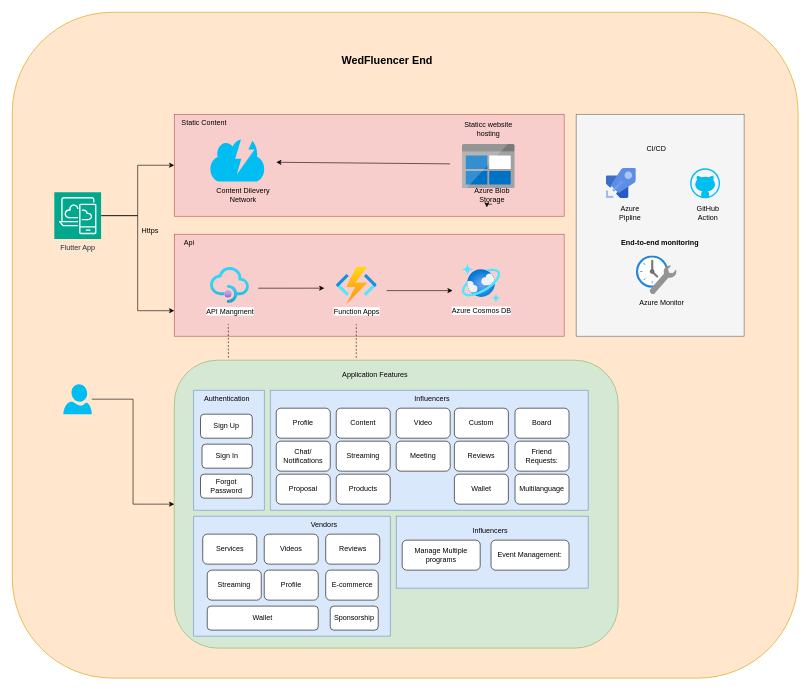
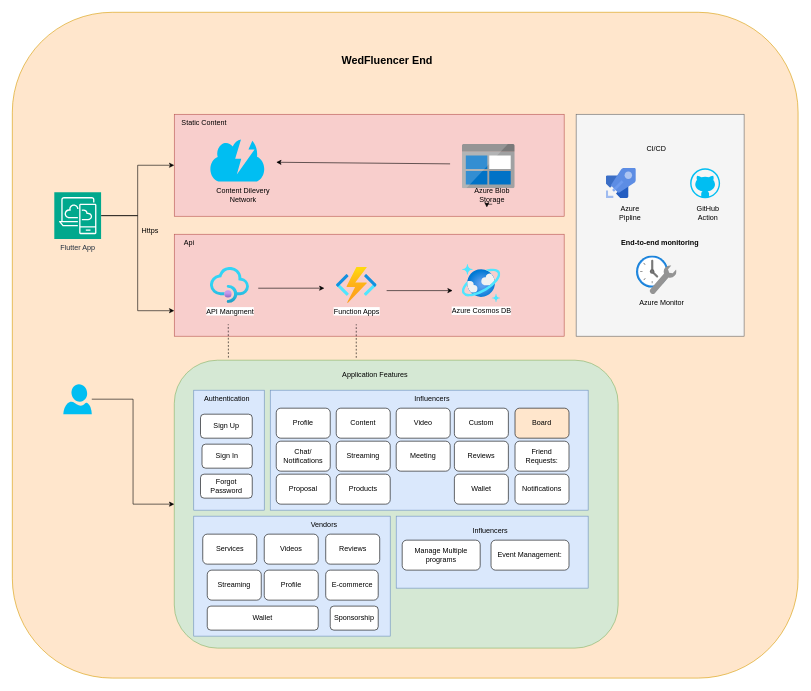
(489, 129) -> none
(542, 423) -> (542, 423)
(542, 489) -> (542, 489)
